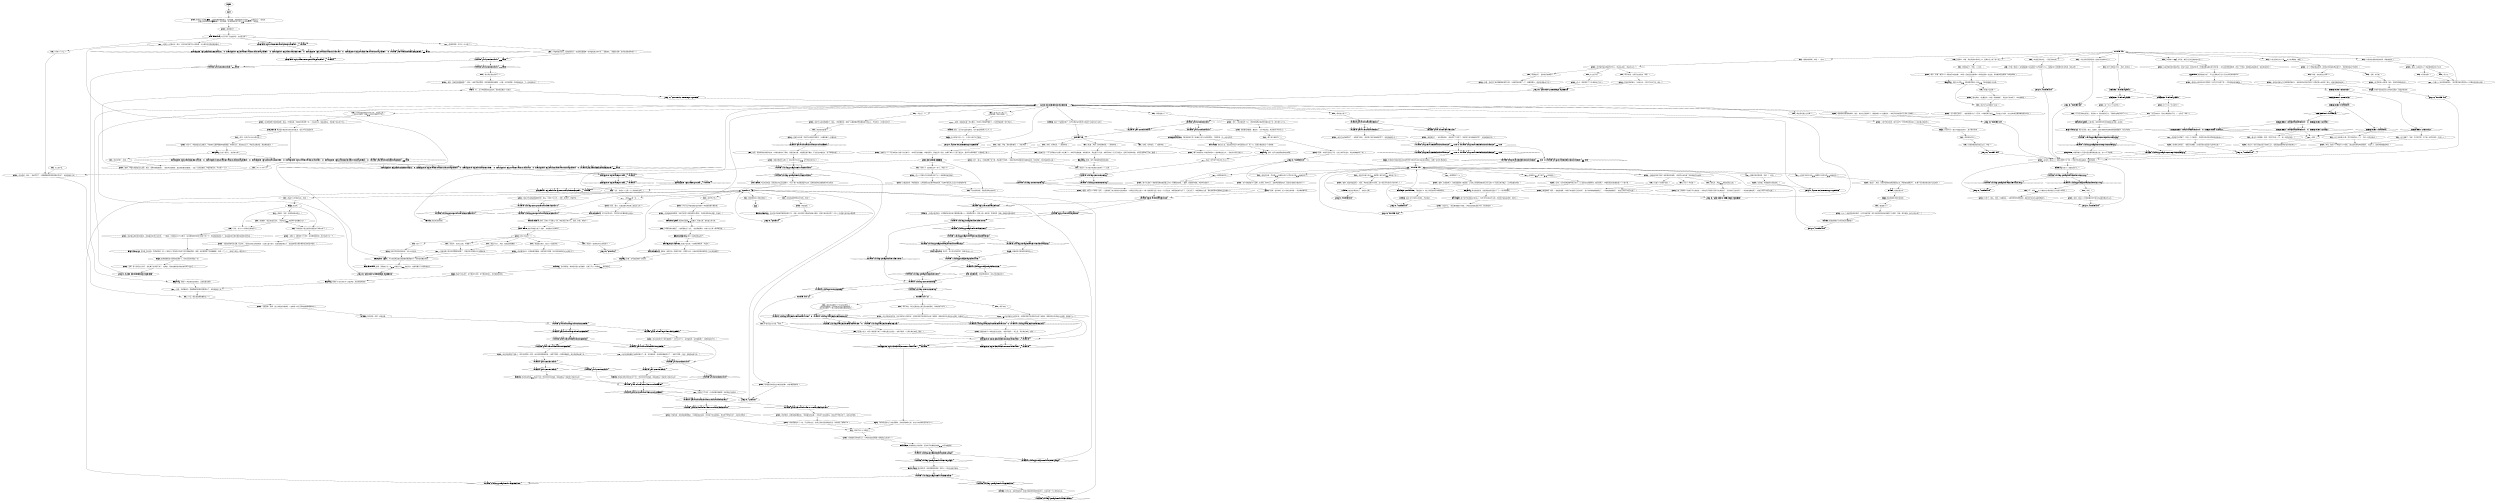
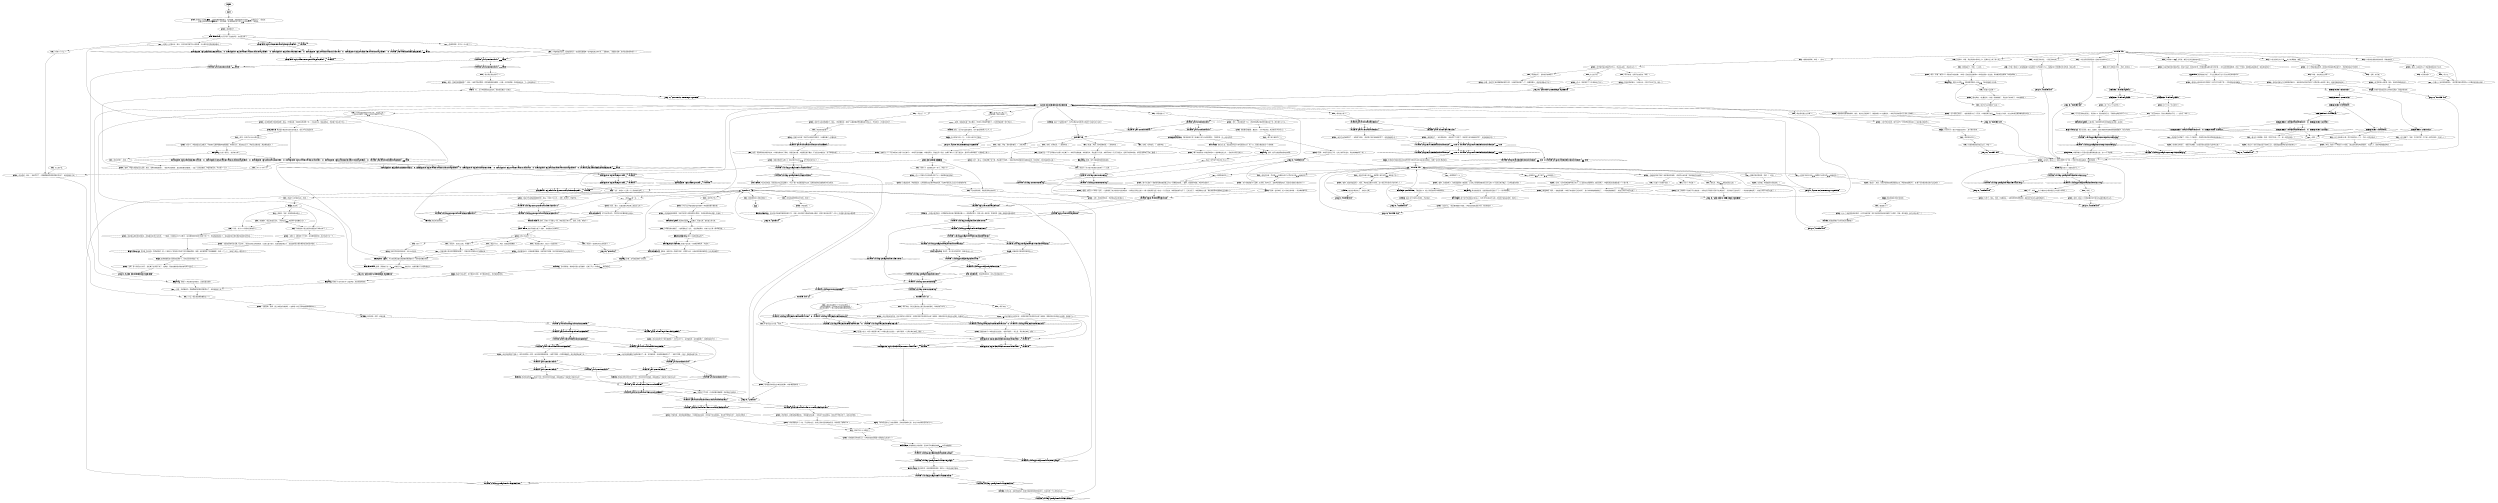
(1896, 191) -> none
none -> (1107, 198)
